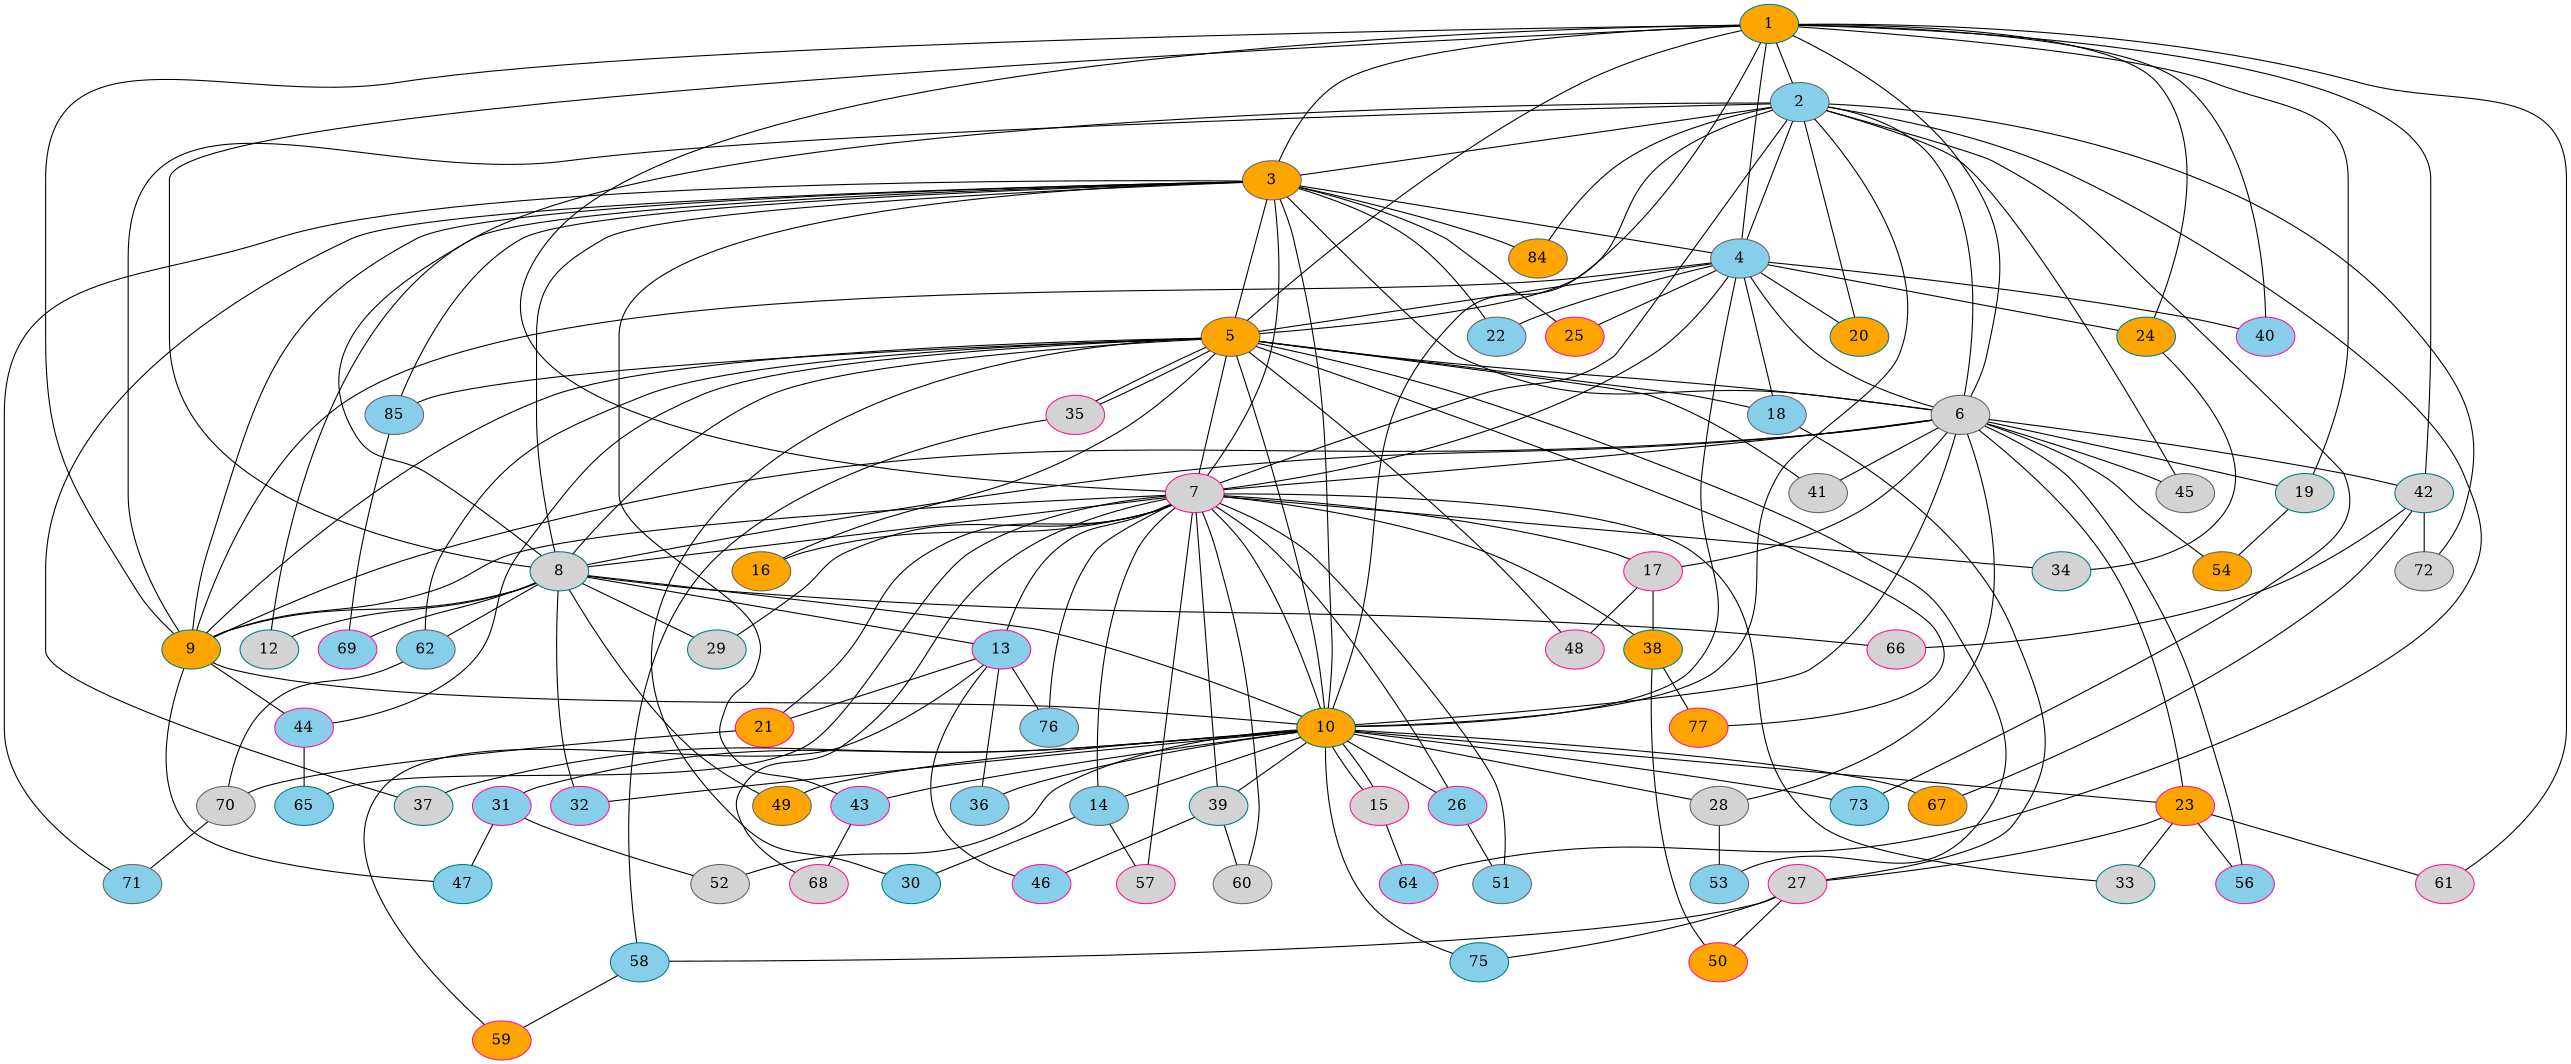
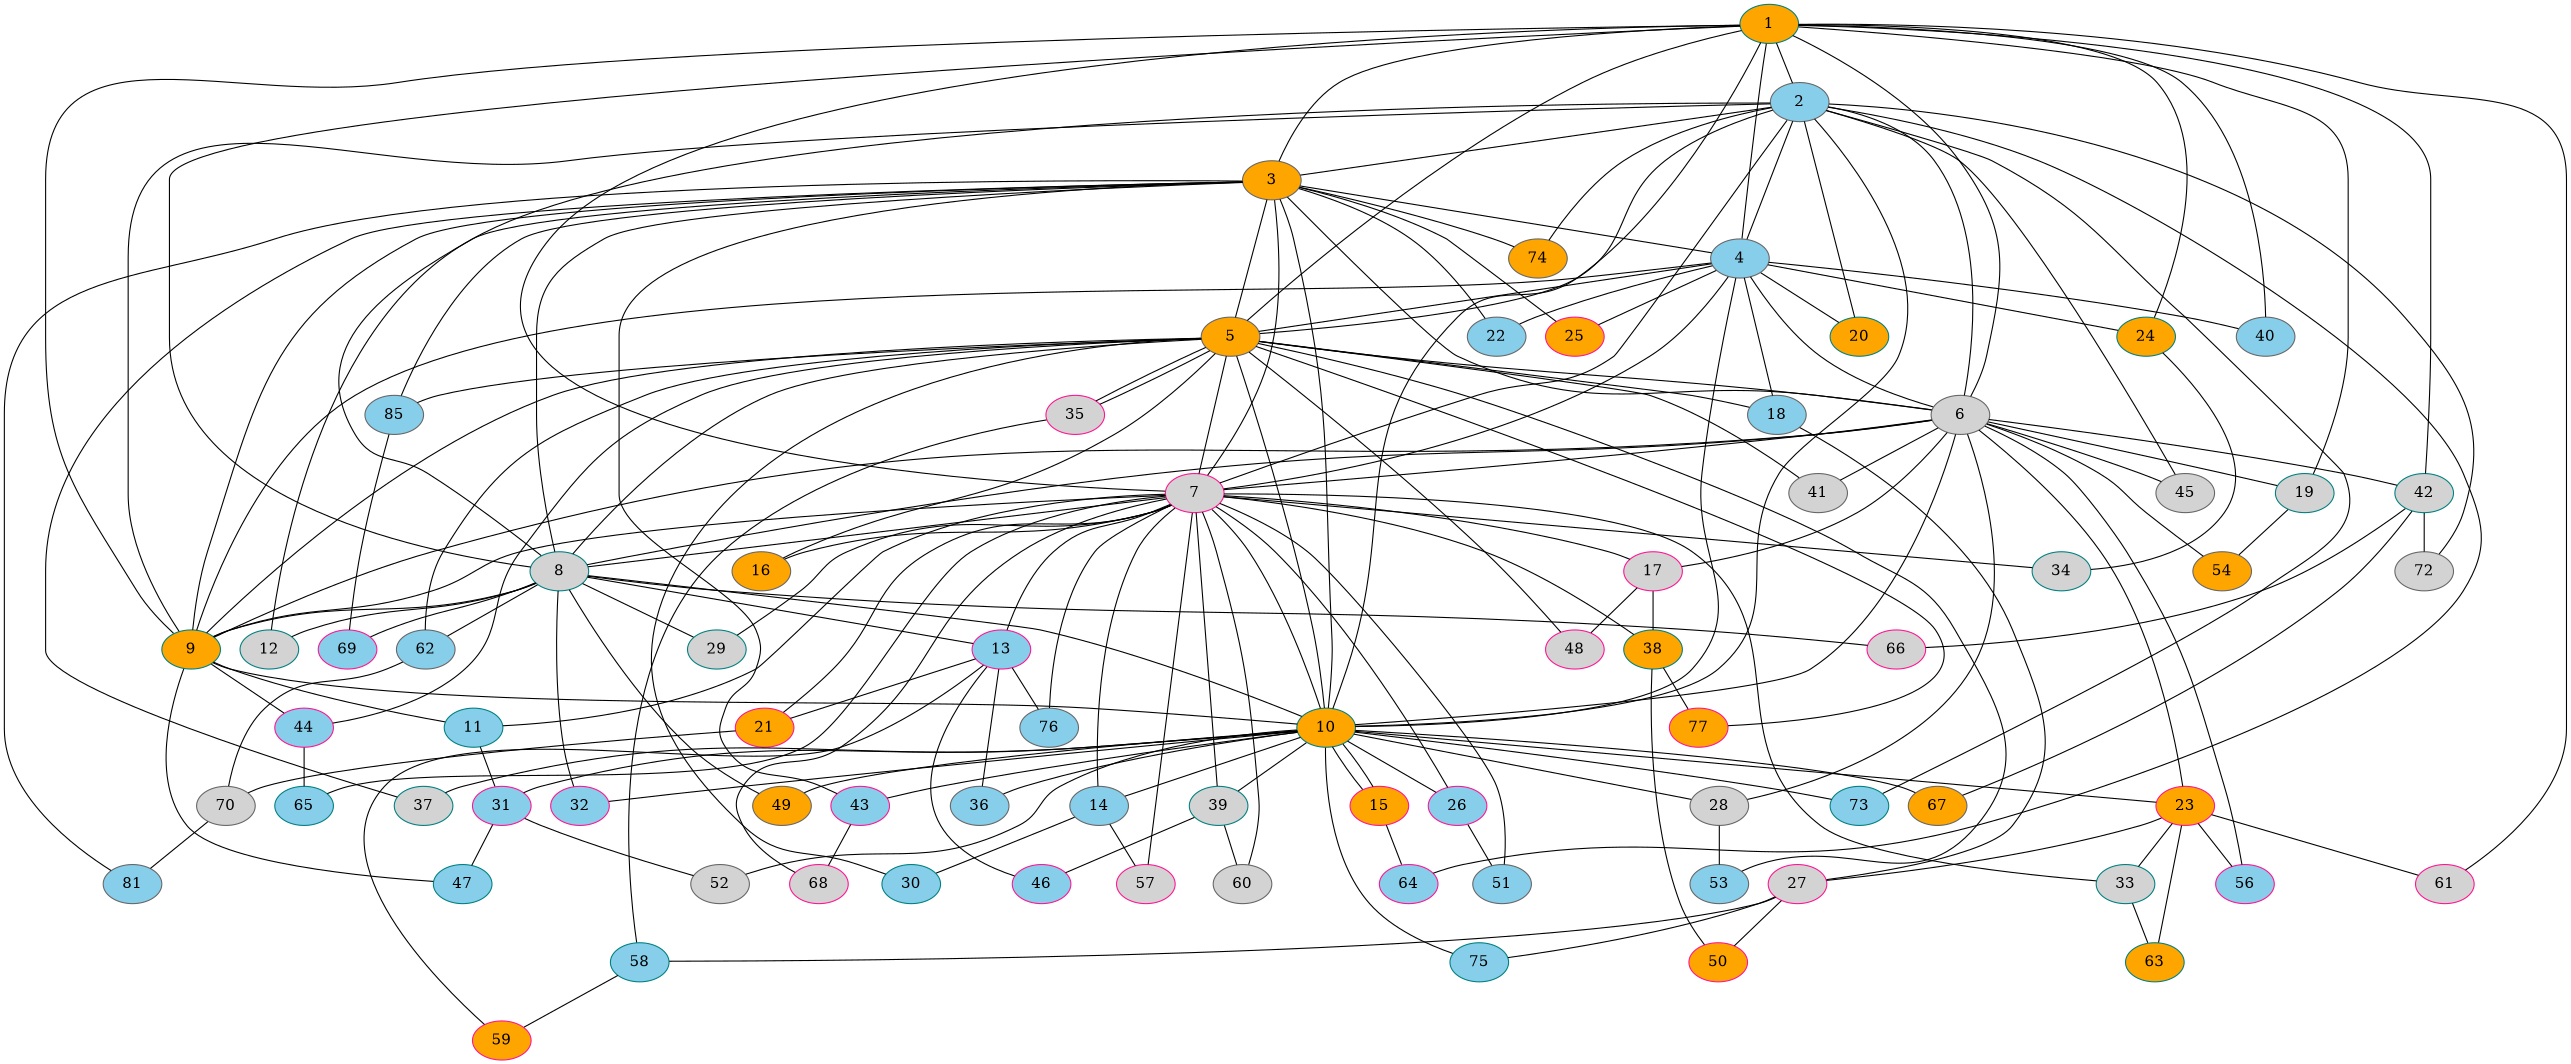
(1538, 258) -> (1538, 258)
(2266, 337) -> (2266, 337)
none -> (474, 728)
(1379, 806) -> (1379, 806)
(133, 884) -> (133, 884)
none -> (2155, 962)
